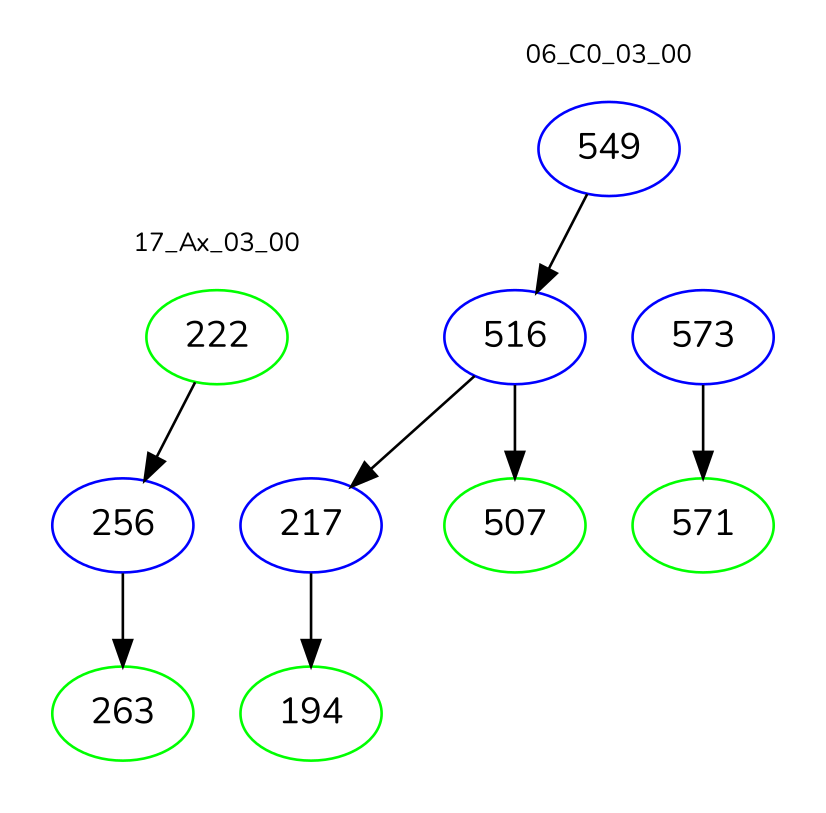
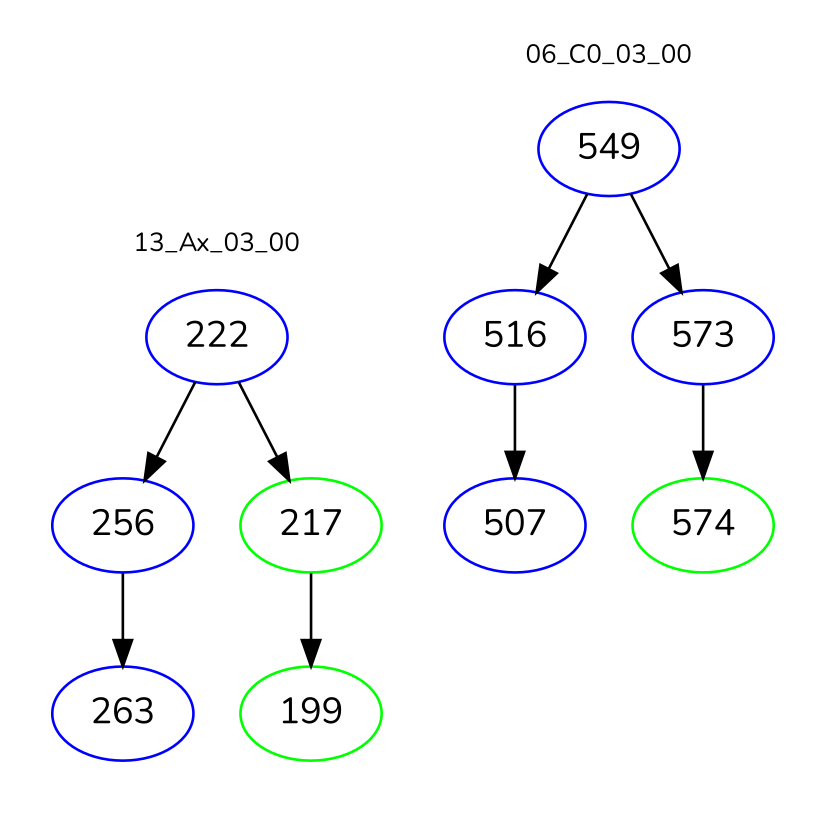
none -> (650, 231)
(217, 244) -> (217, 244)
(217, 337) -> (217, 337)
(441, 406) -> (258, 420)
(311, 525) -> (311, 525)
(515, 525) -> (515, 525)
(703, 525) -> (703, 525)
(123, 714) -> (123, 714)
(311, 714) -> (311, 714)
